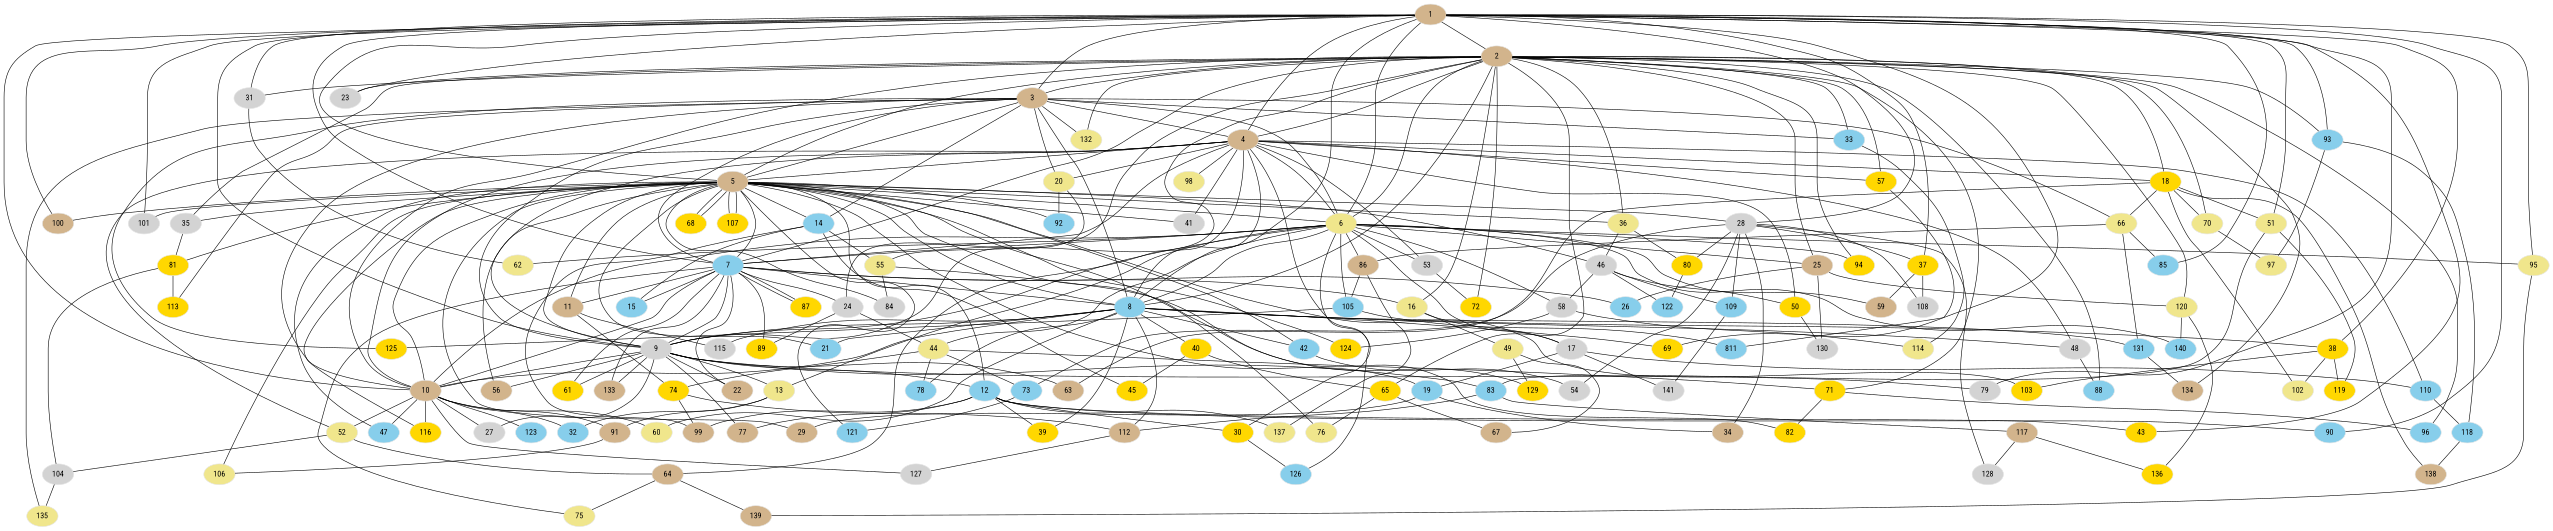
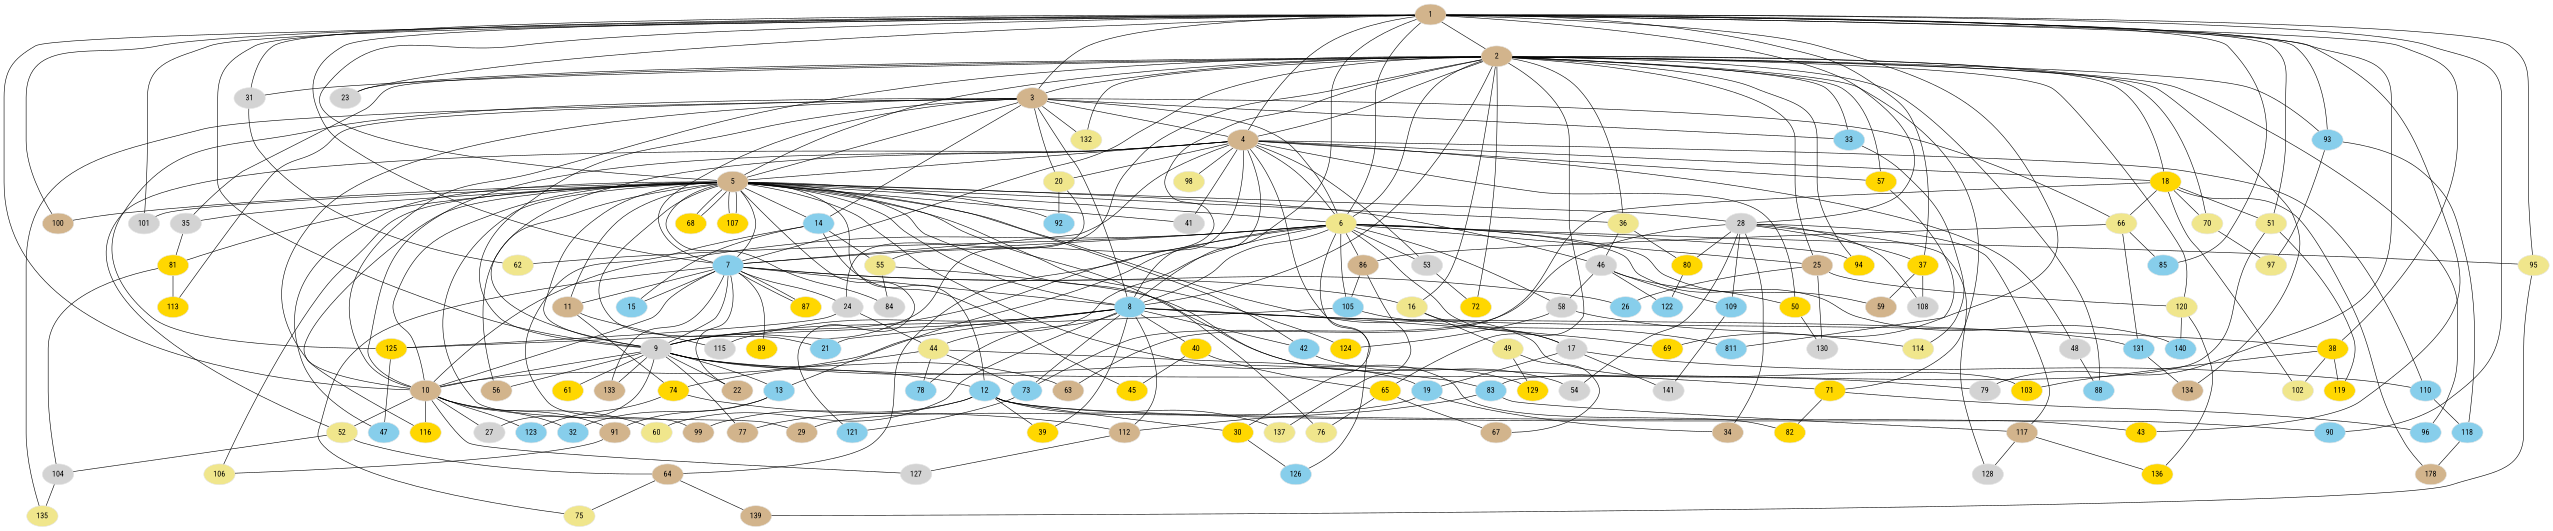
none -> (1985, 255)
(1603, 326) -> (1078, 348)
(646, 327) -> none
(805, 328) -> (633, 335)
(779, 391) -> (779, 391)
(684, 408) -> (602, 411)
(405, 412) -> (387, 392)
(2431, 474) -> (2431, 474)
